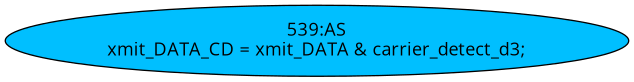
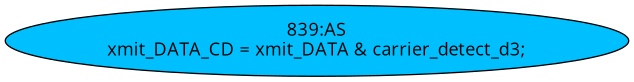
(317, 41) -> (317, 41)
